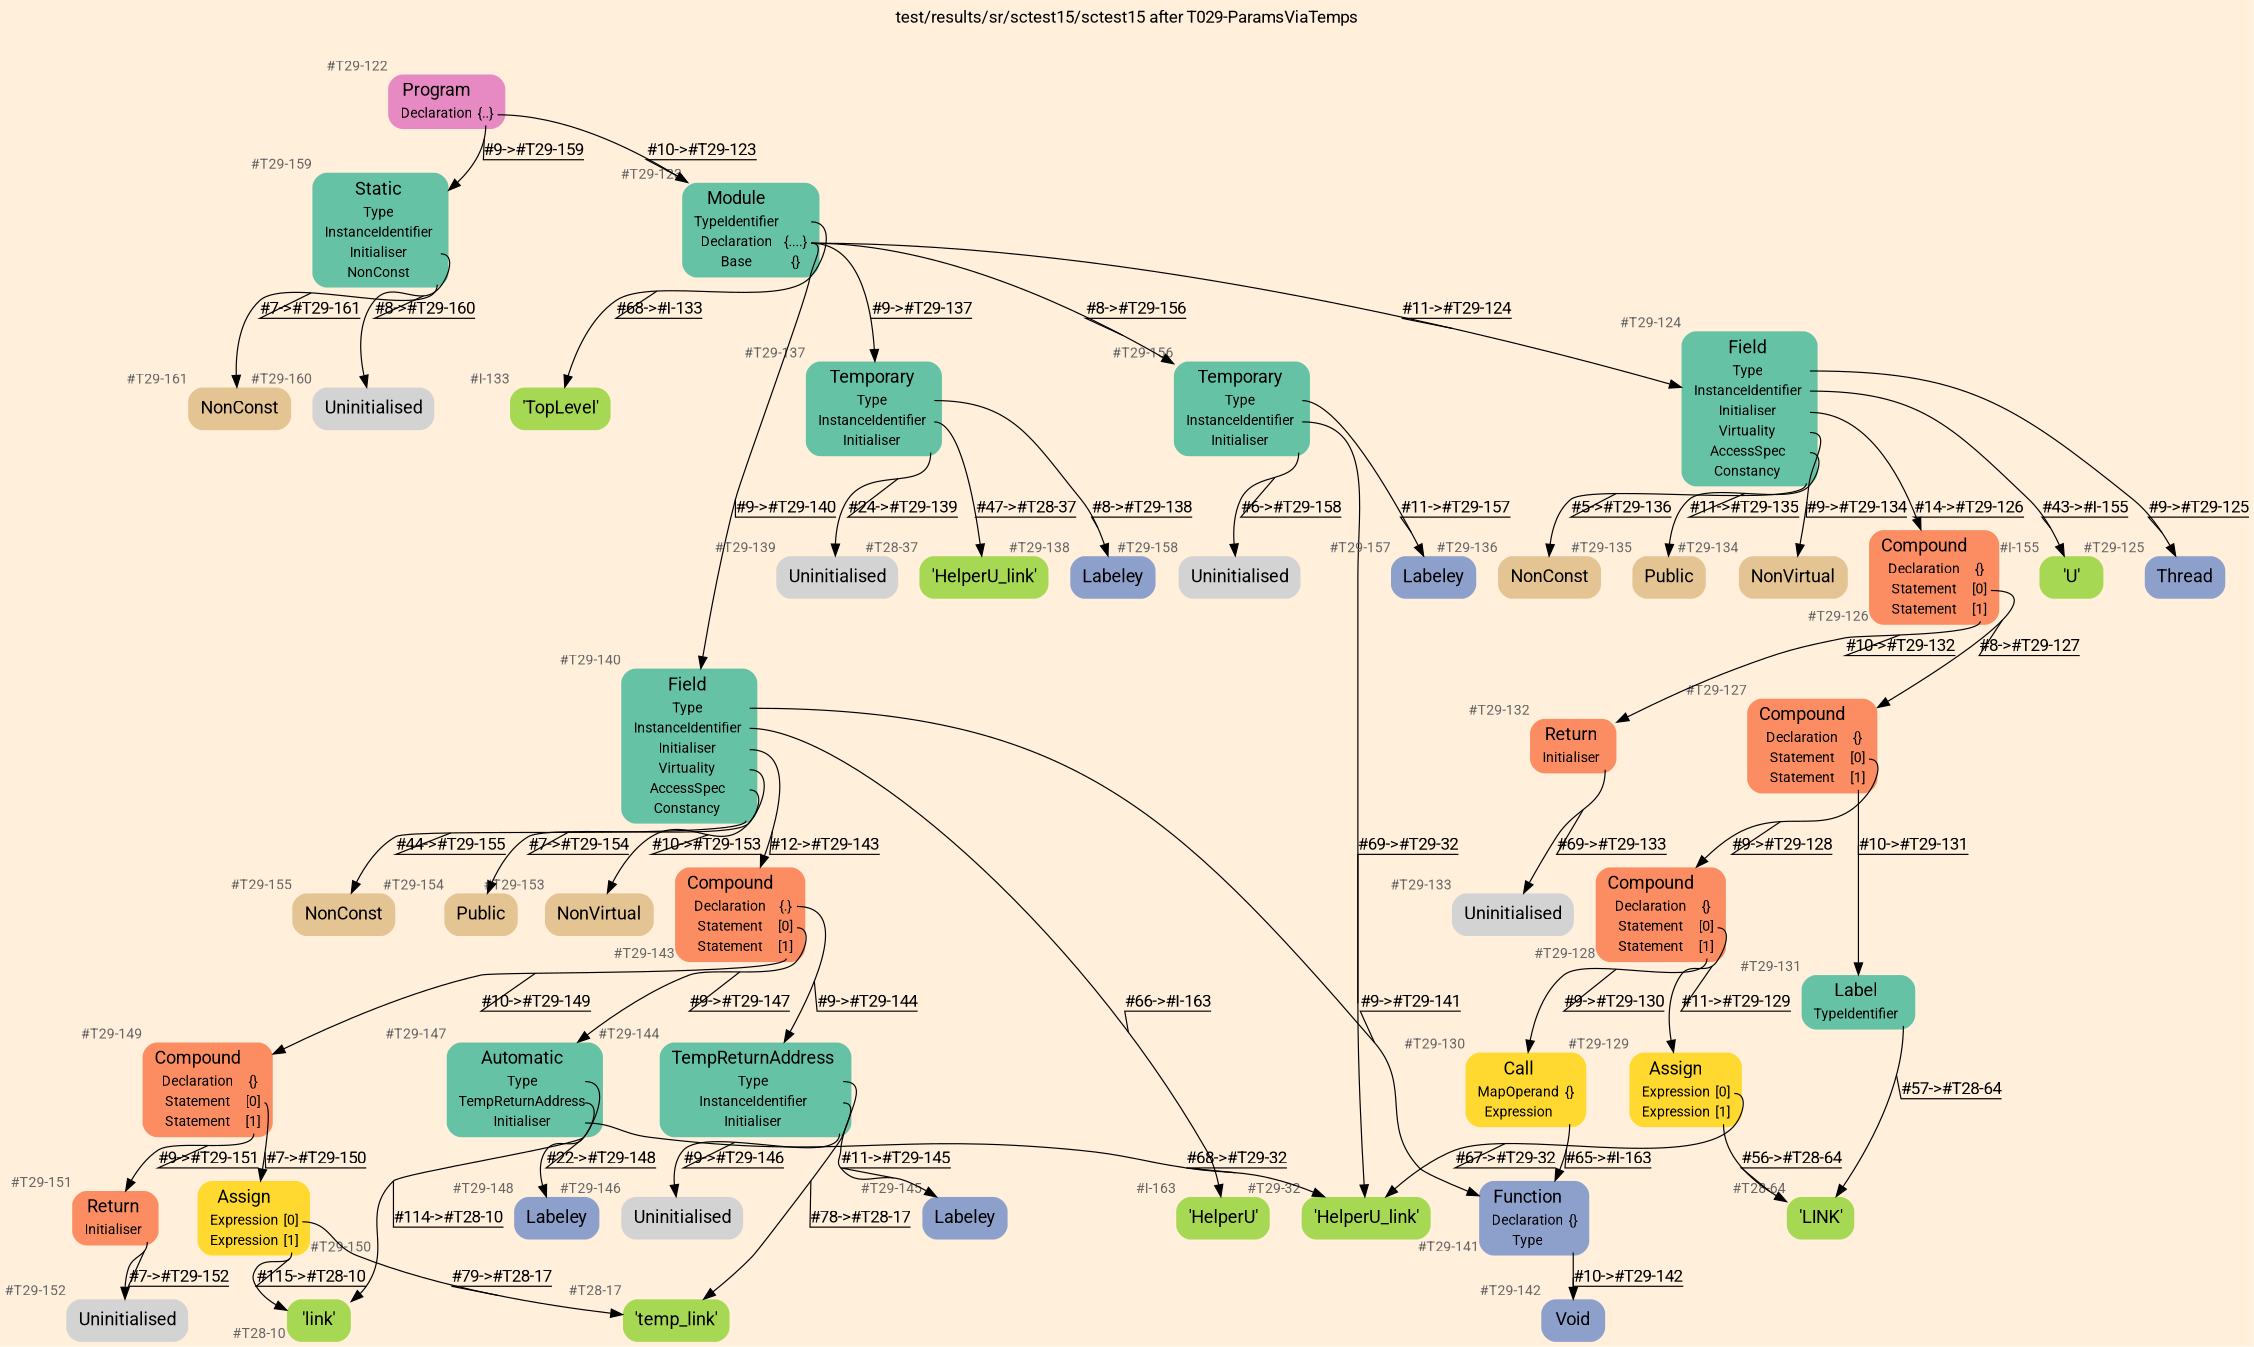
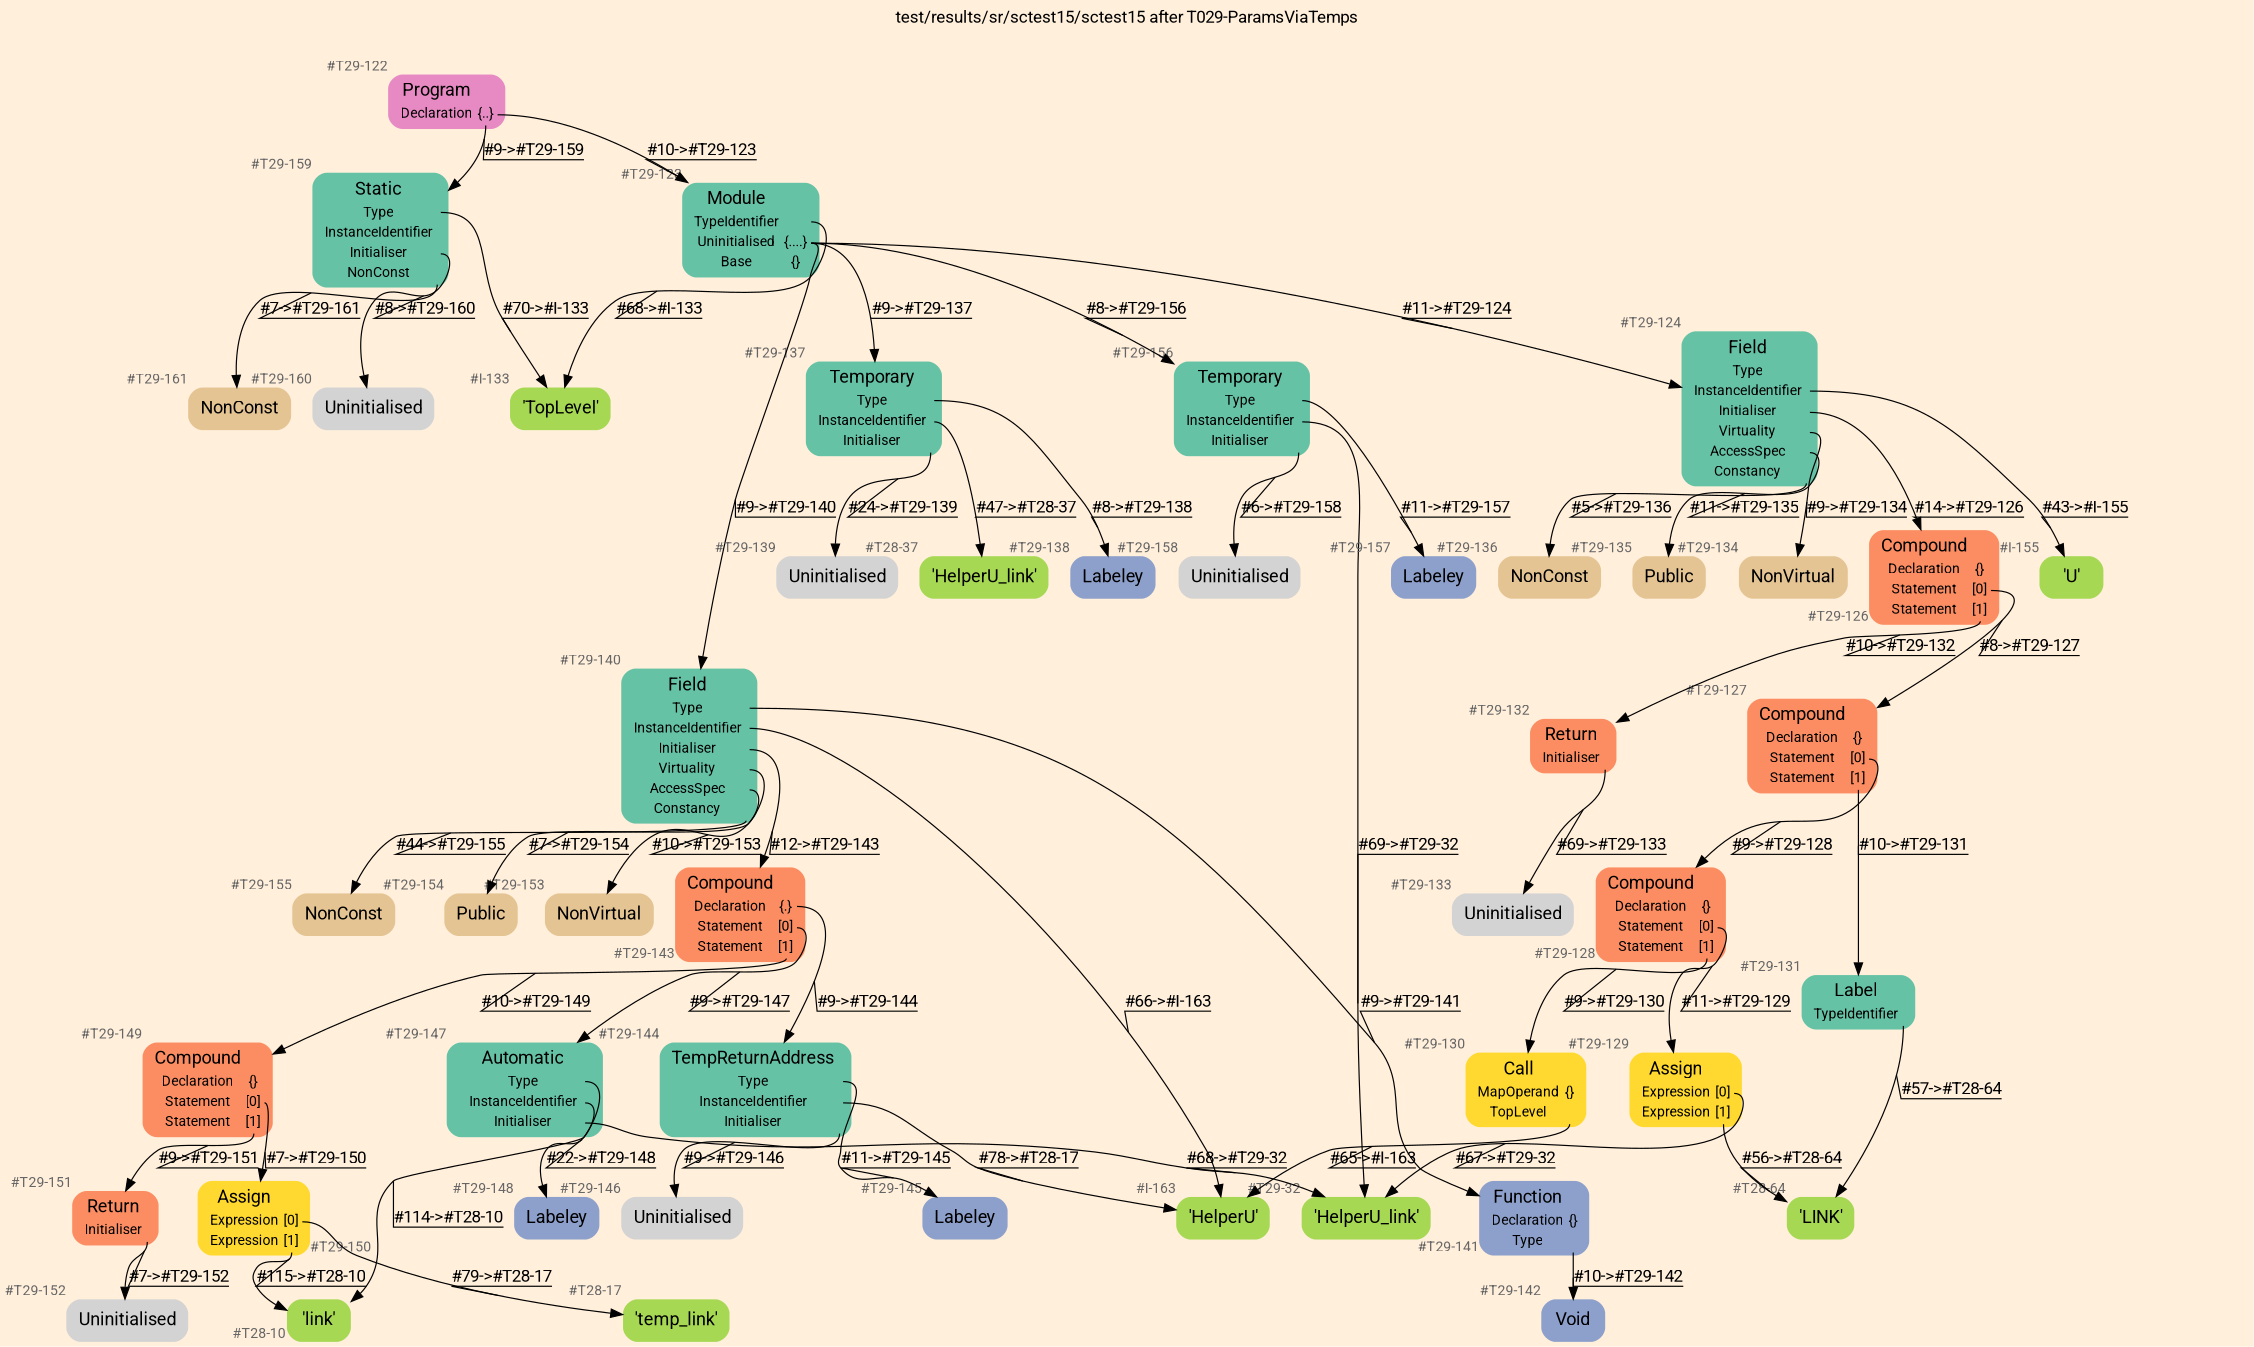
(737, 242) -> (737, 242)
none -> (490, 289)
(2185, 577) -> none
(522, 1102) -> (523, 1102)
(1519, 1112) -> (1519, 1112)
(1565, 1153) -> (1419, 1145)
(794, 1203) -> (996, 1174)
